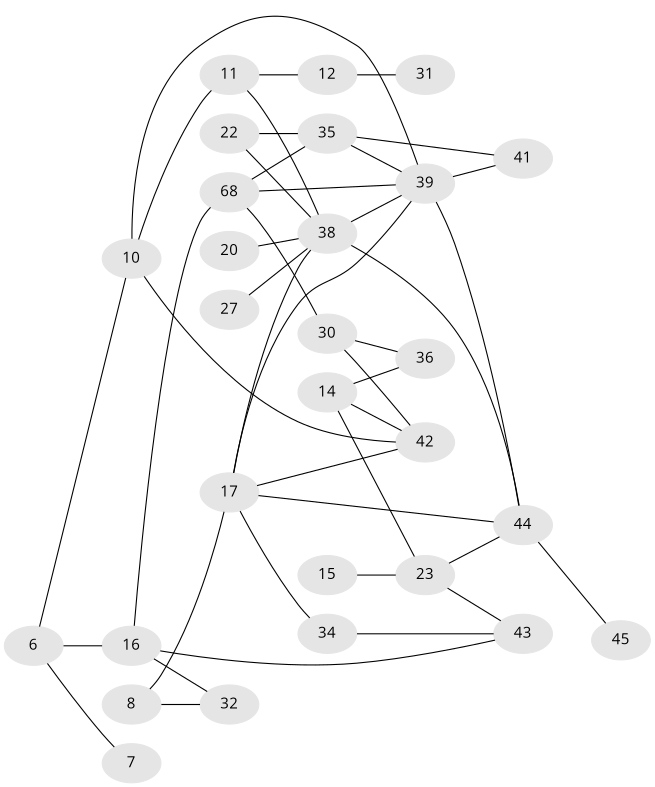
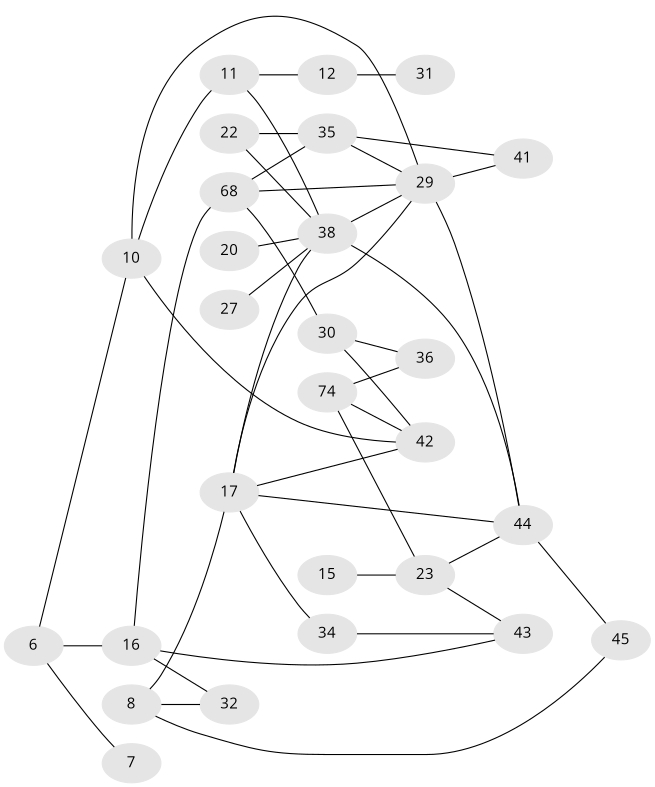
(425, 184) -> (425, 184)
(327, 392) -> (327, 392)
none -> (392, 755)
